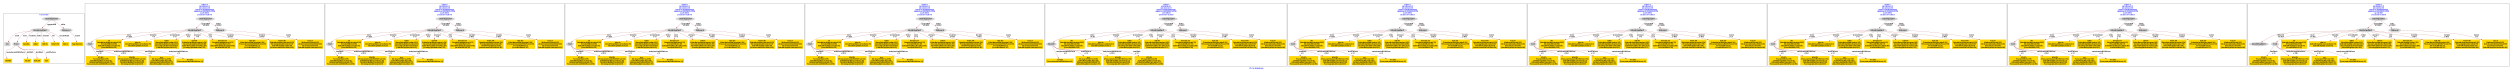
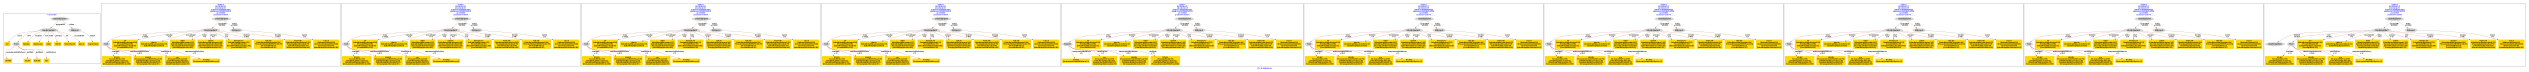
(7, 44) -> (7, 44)
none -> (38, 44)
(55, 44) -> (70, 44)
